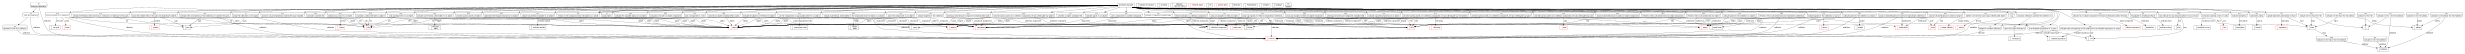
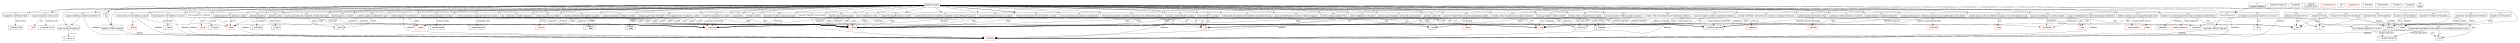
none -> (753, 15)
(401, 16) -> (1208, 16)
(1271, 26) -> none
none -> (2195, 28)
(2320, 33) -> (2315, 19)
